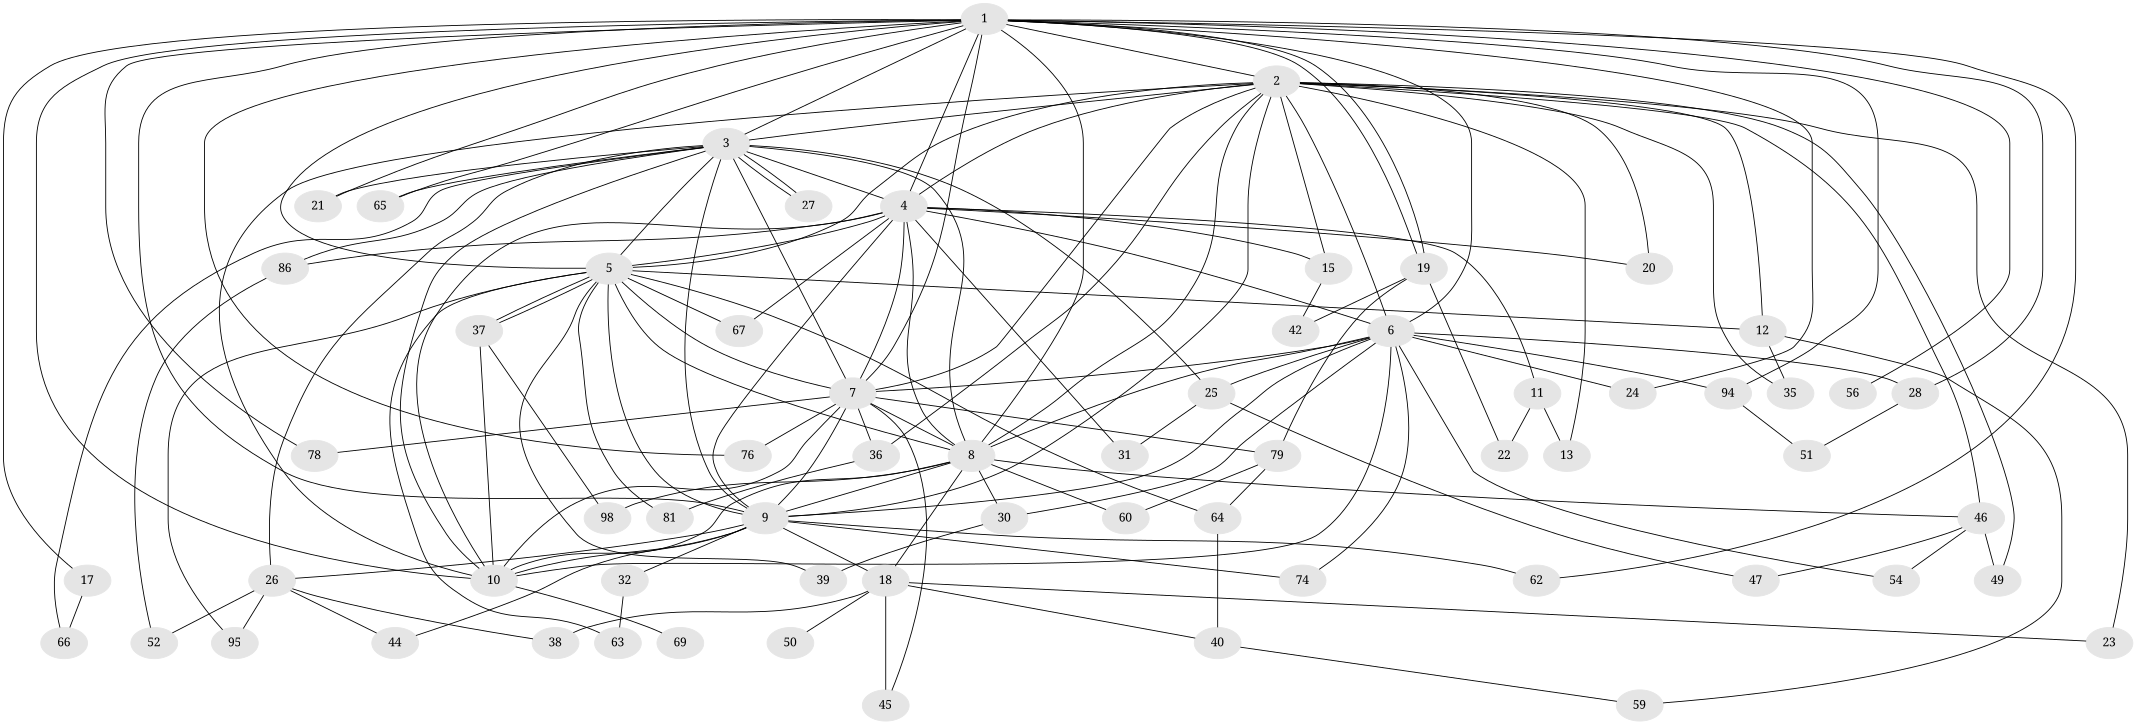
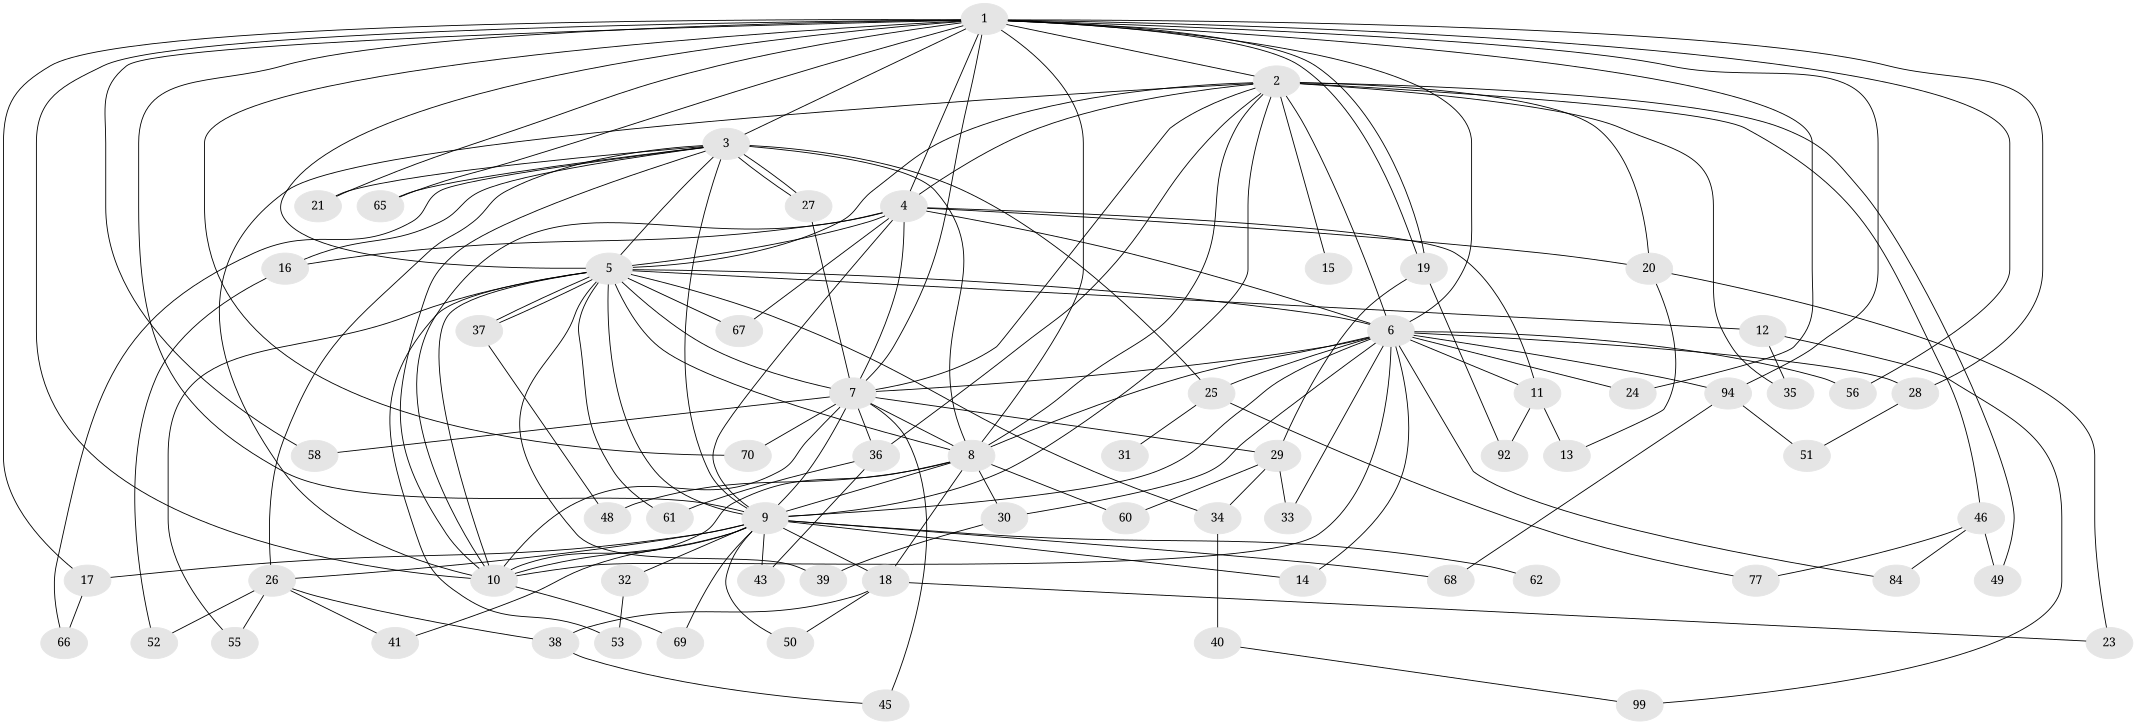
(1949, 63) -> none
(1001, 111) -> none
(1729, 133) -> none
(1901, 141) -> (1968, 355)
(1562, 172) -> (1672, 389)
(815, 175) -> none
(1159, 227) -> none
(285, 269) -> (285, 269)
(789, 269) -> (832, 304)
none -> (1002, 283)
(1296, 331) -> none
(1019, 337) -> none
(908, 341) -> none
none -> (1627, 343)
none -> (1456, 359)
(315, 456) -> (315, 456)
(487, 456) -> (440, 370)
(748, 456) -> (748, 456)
(1277, 456) -> (1277, 456)
(1505, 456) -> (1505, 456)
(1475, 497) -> none
(608, 518) -> (608, 518)
(670, 518) -> (670, 518)
(1218, 518) -> (1218, 518)
none -> (1288, 518)
none -> (444, 555)
none -> (714, 576)
none -> (761, 581)
(1303, 581) -> (1303, 581)
none -> (1451, 581)
(1756, 581) -> (1756, 581)
(1896, 581) -> (1896, 581)
none -> (727, 589)
(1052, 612) -> none
(235, 643) -> (235, 643)
(395, 643) -> (395, 643)
(618, 643) -> (618, 643)
(886, 643) -> (716, 687)
(1640, 705) -> (1640, 705)
